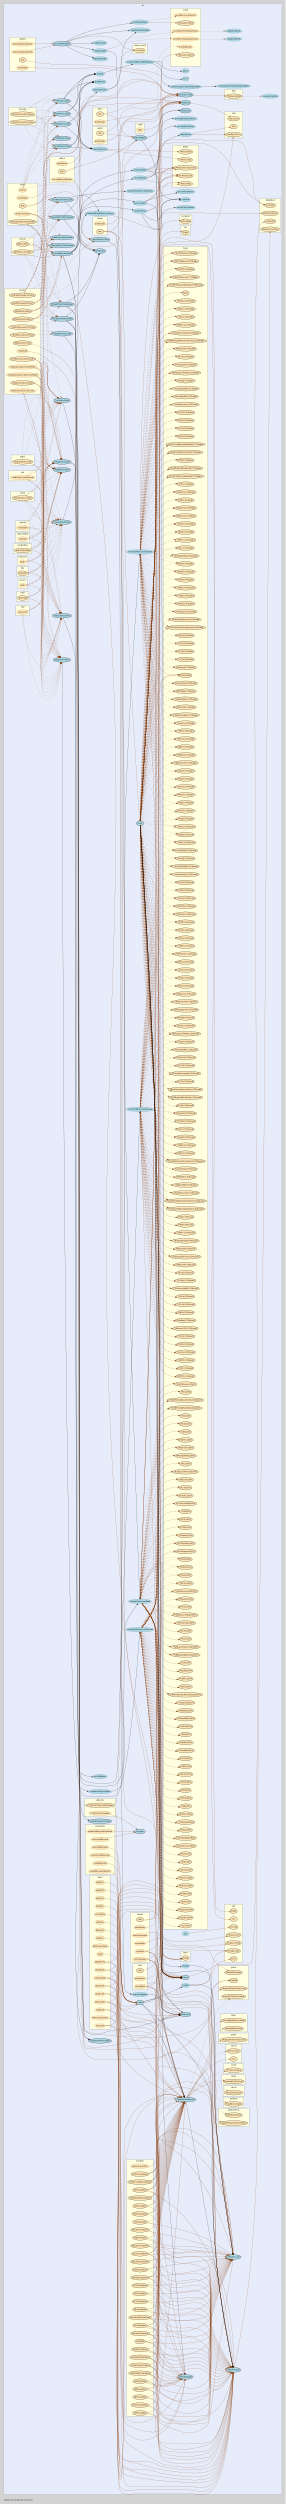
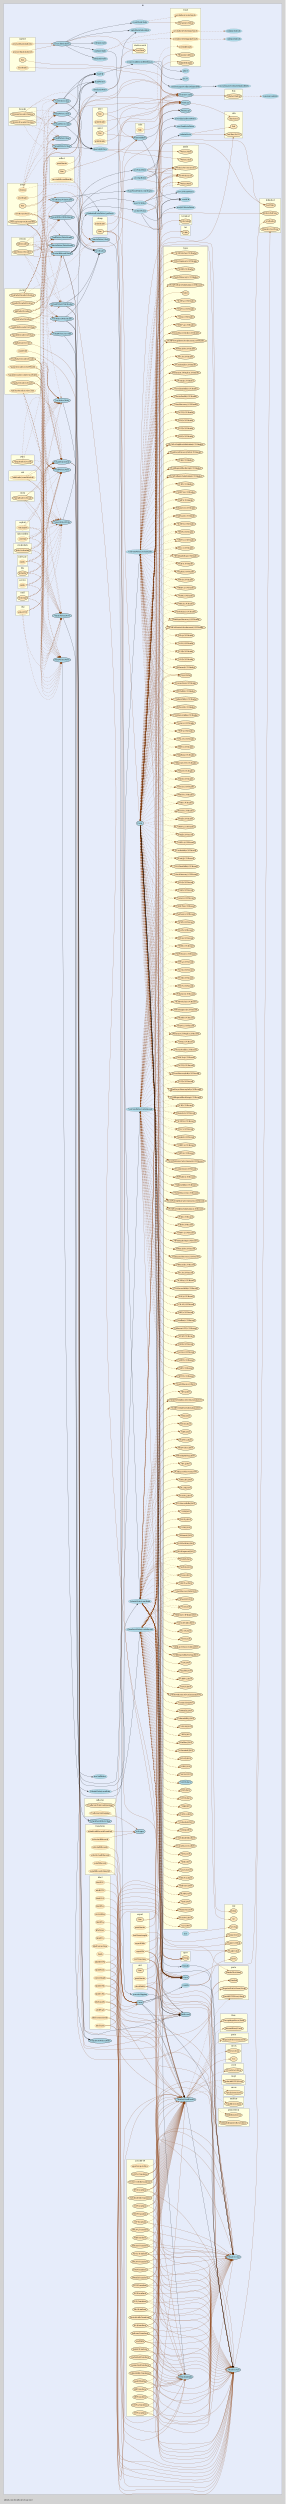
none -> (186, 63)
(186, 1782) -> (186, 1782)
(140, 2161) -> (140, 2161)
